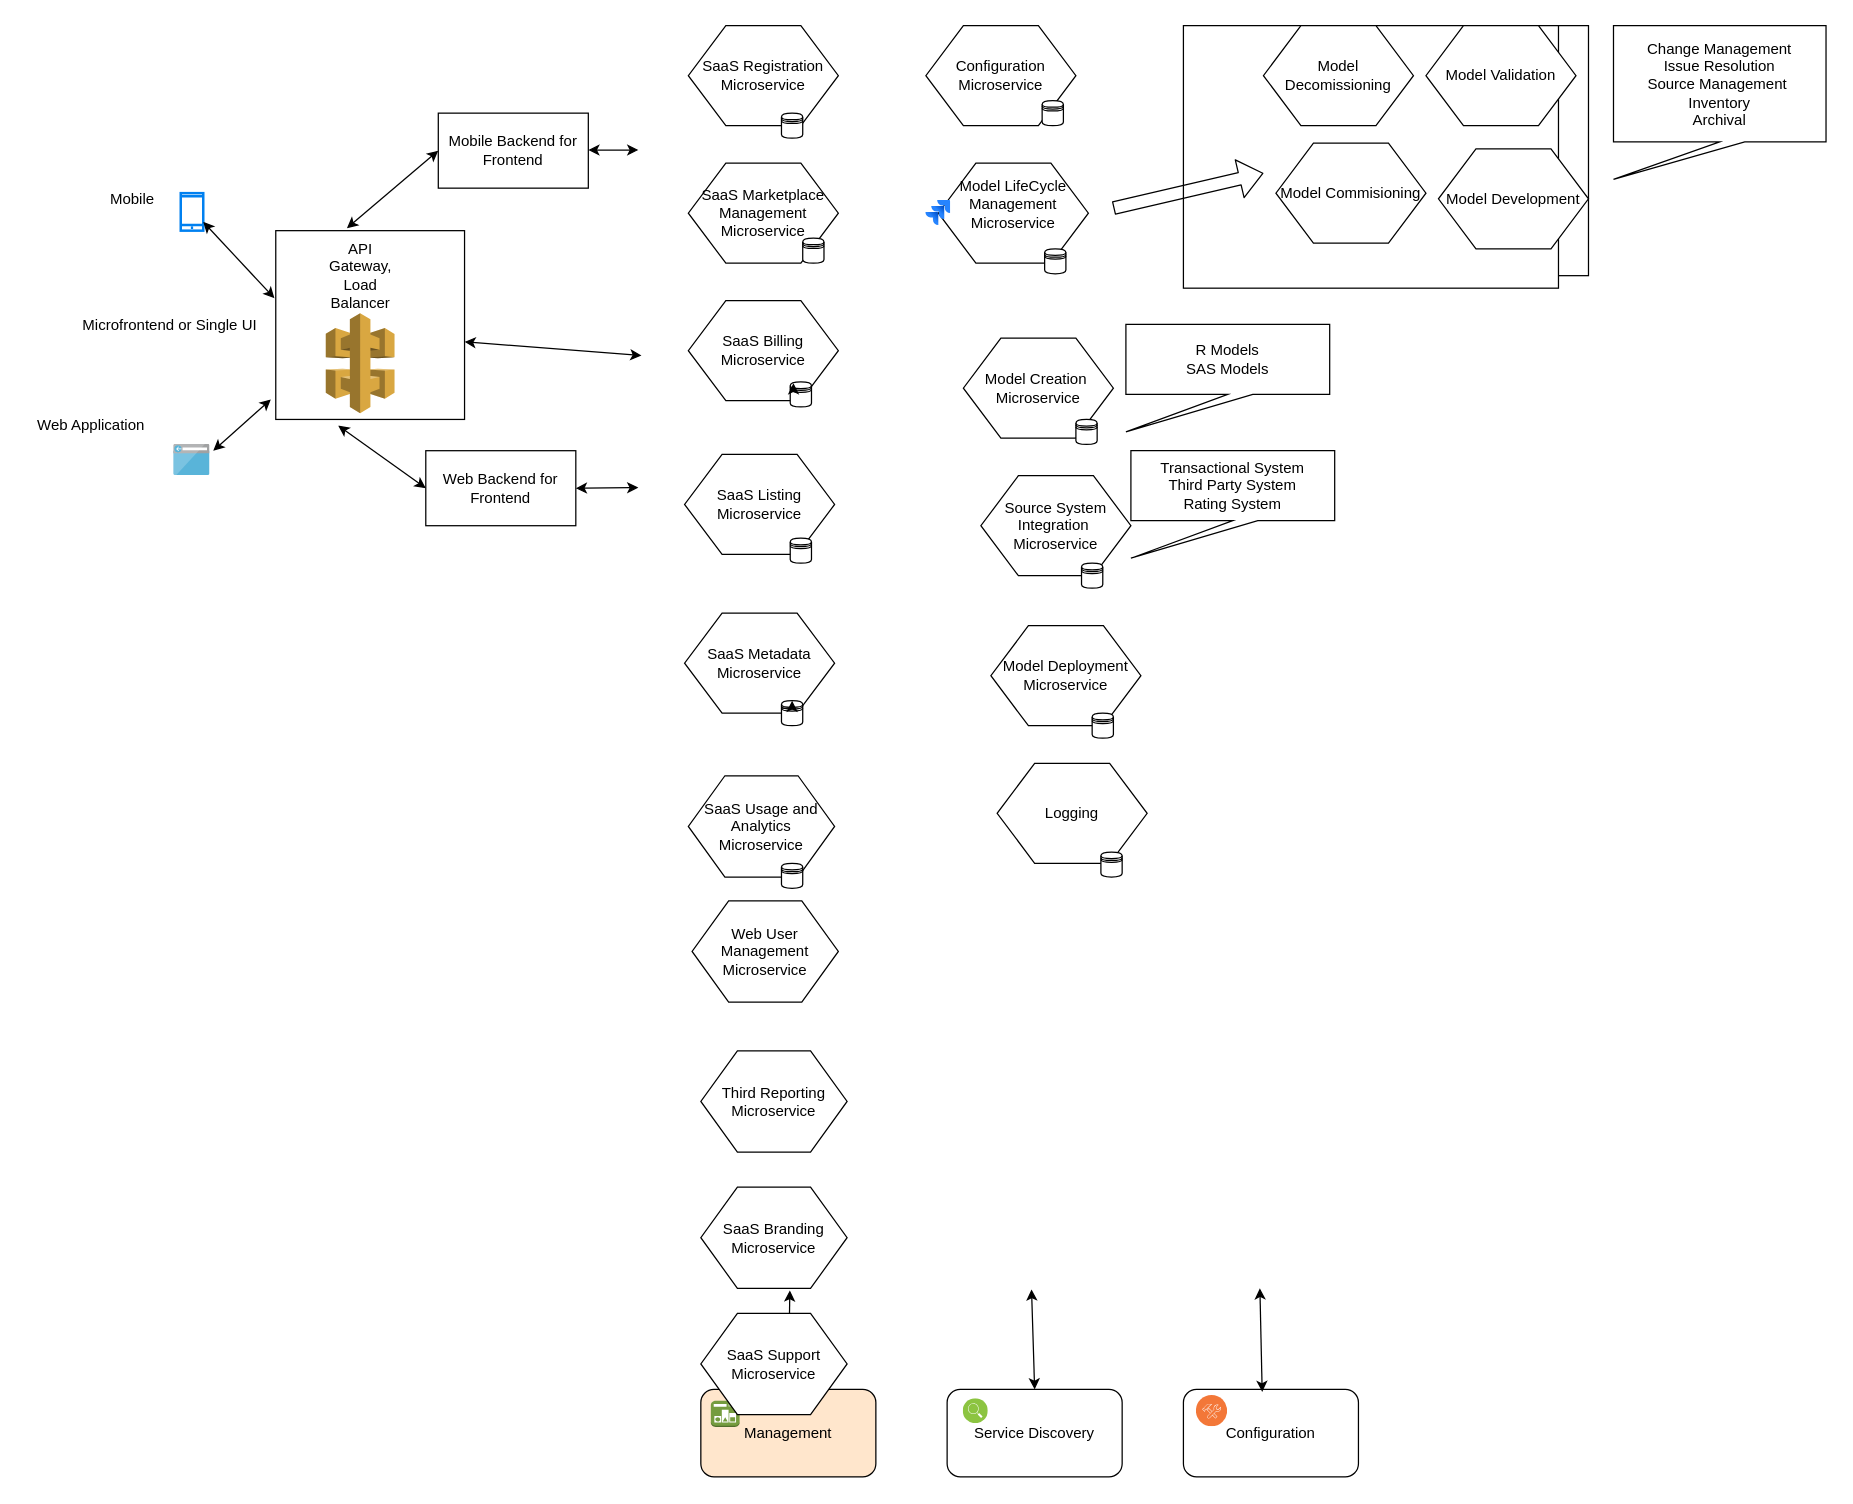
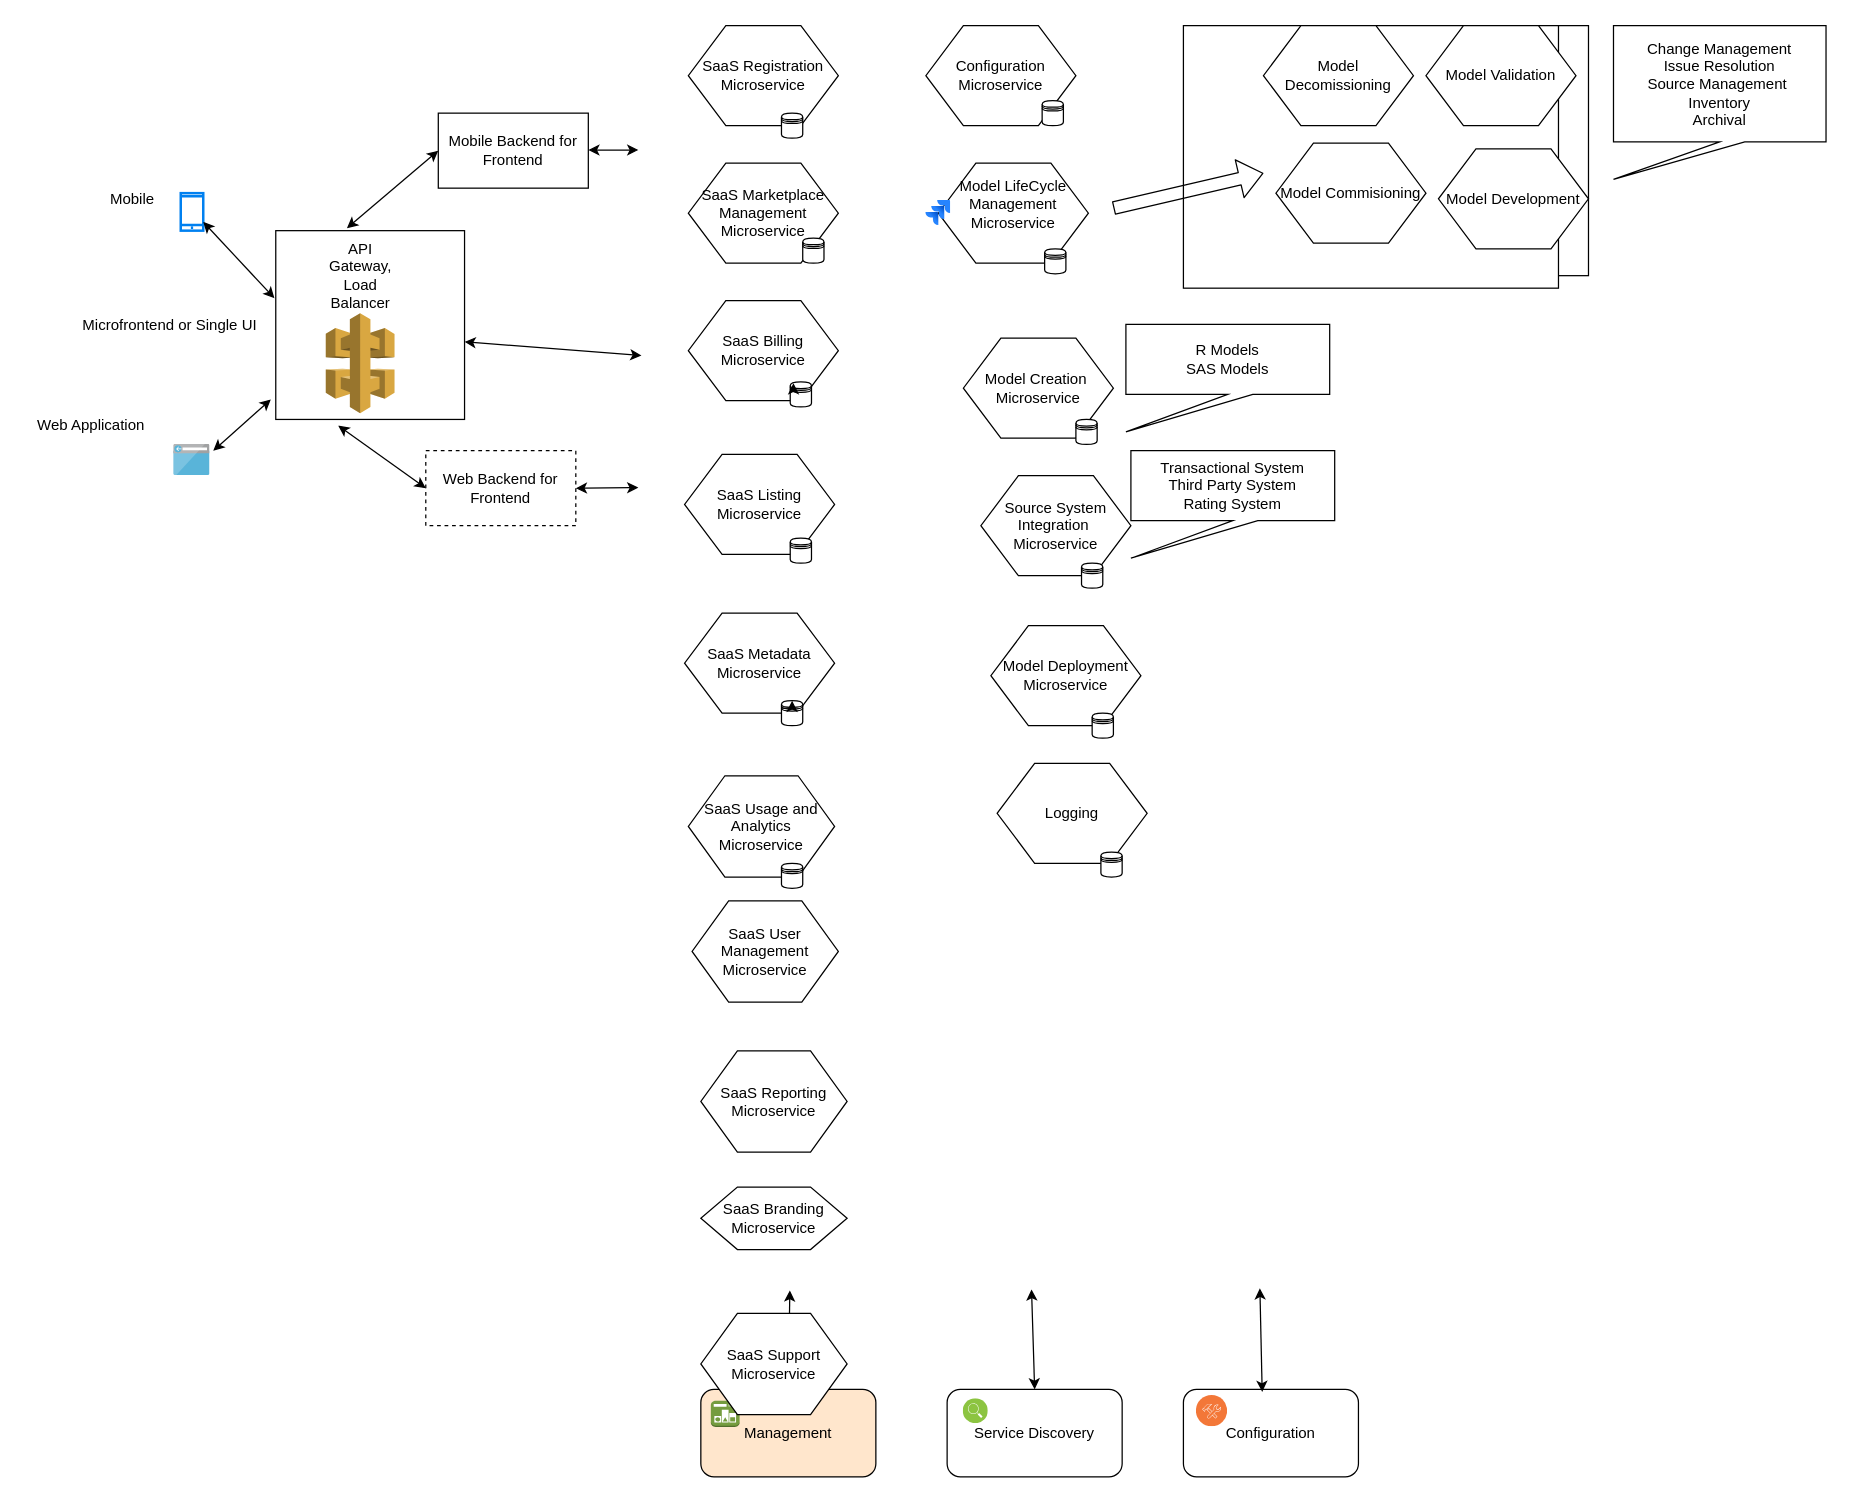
(501, 488) -> (501, 488)
(765, 952) -> (765, 952)
(774, 1102) -> (774, 1102)
(774, 1238) -> (774, 1218)
